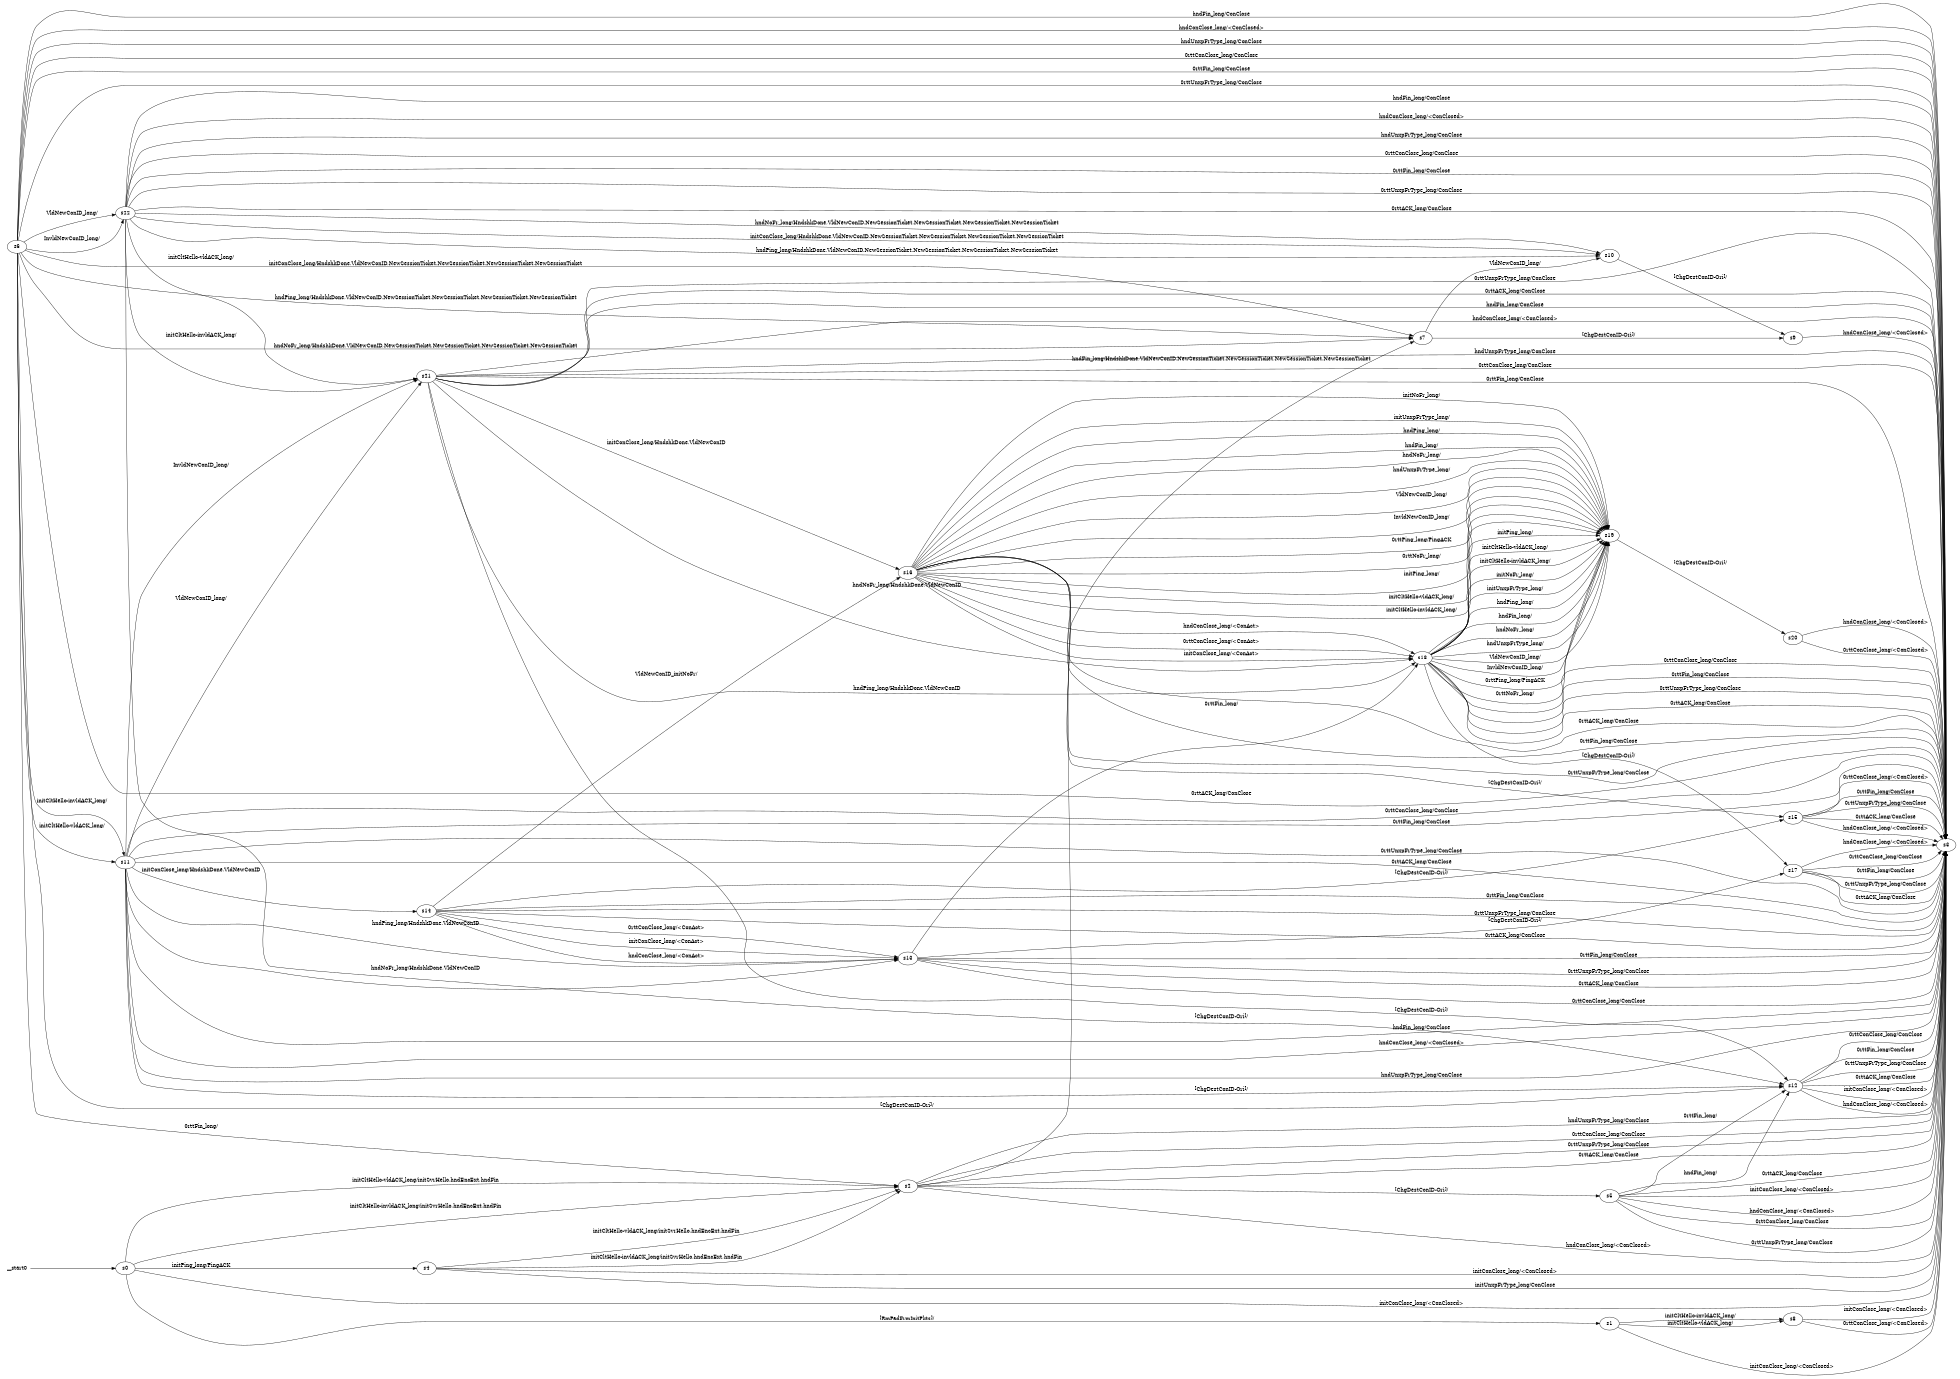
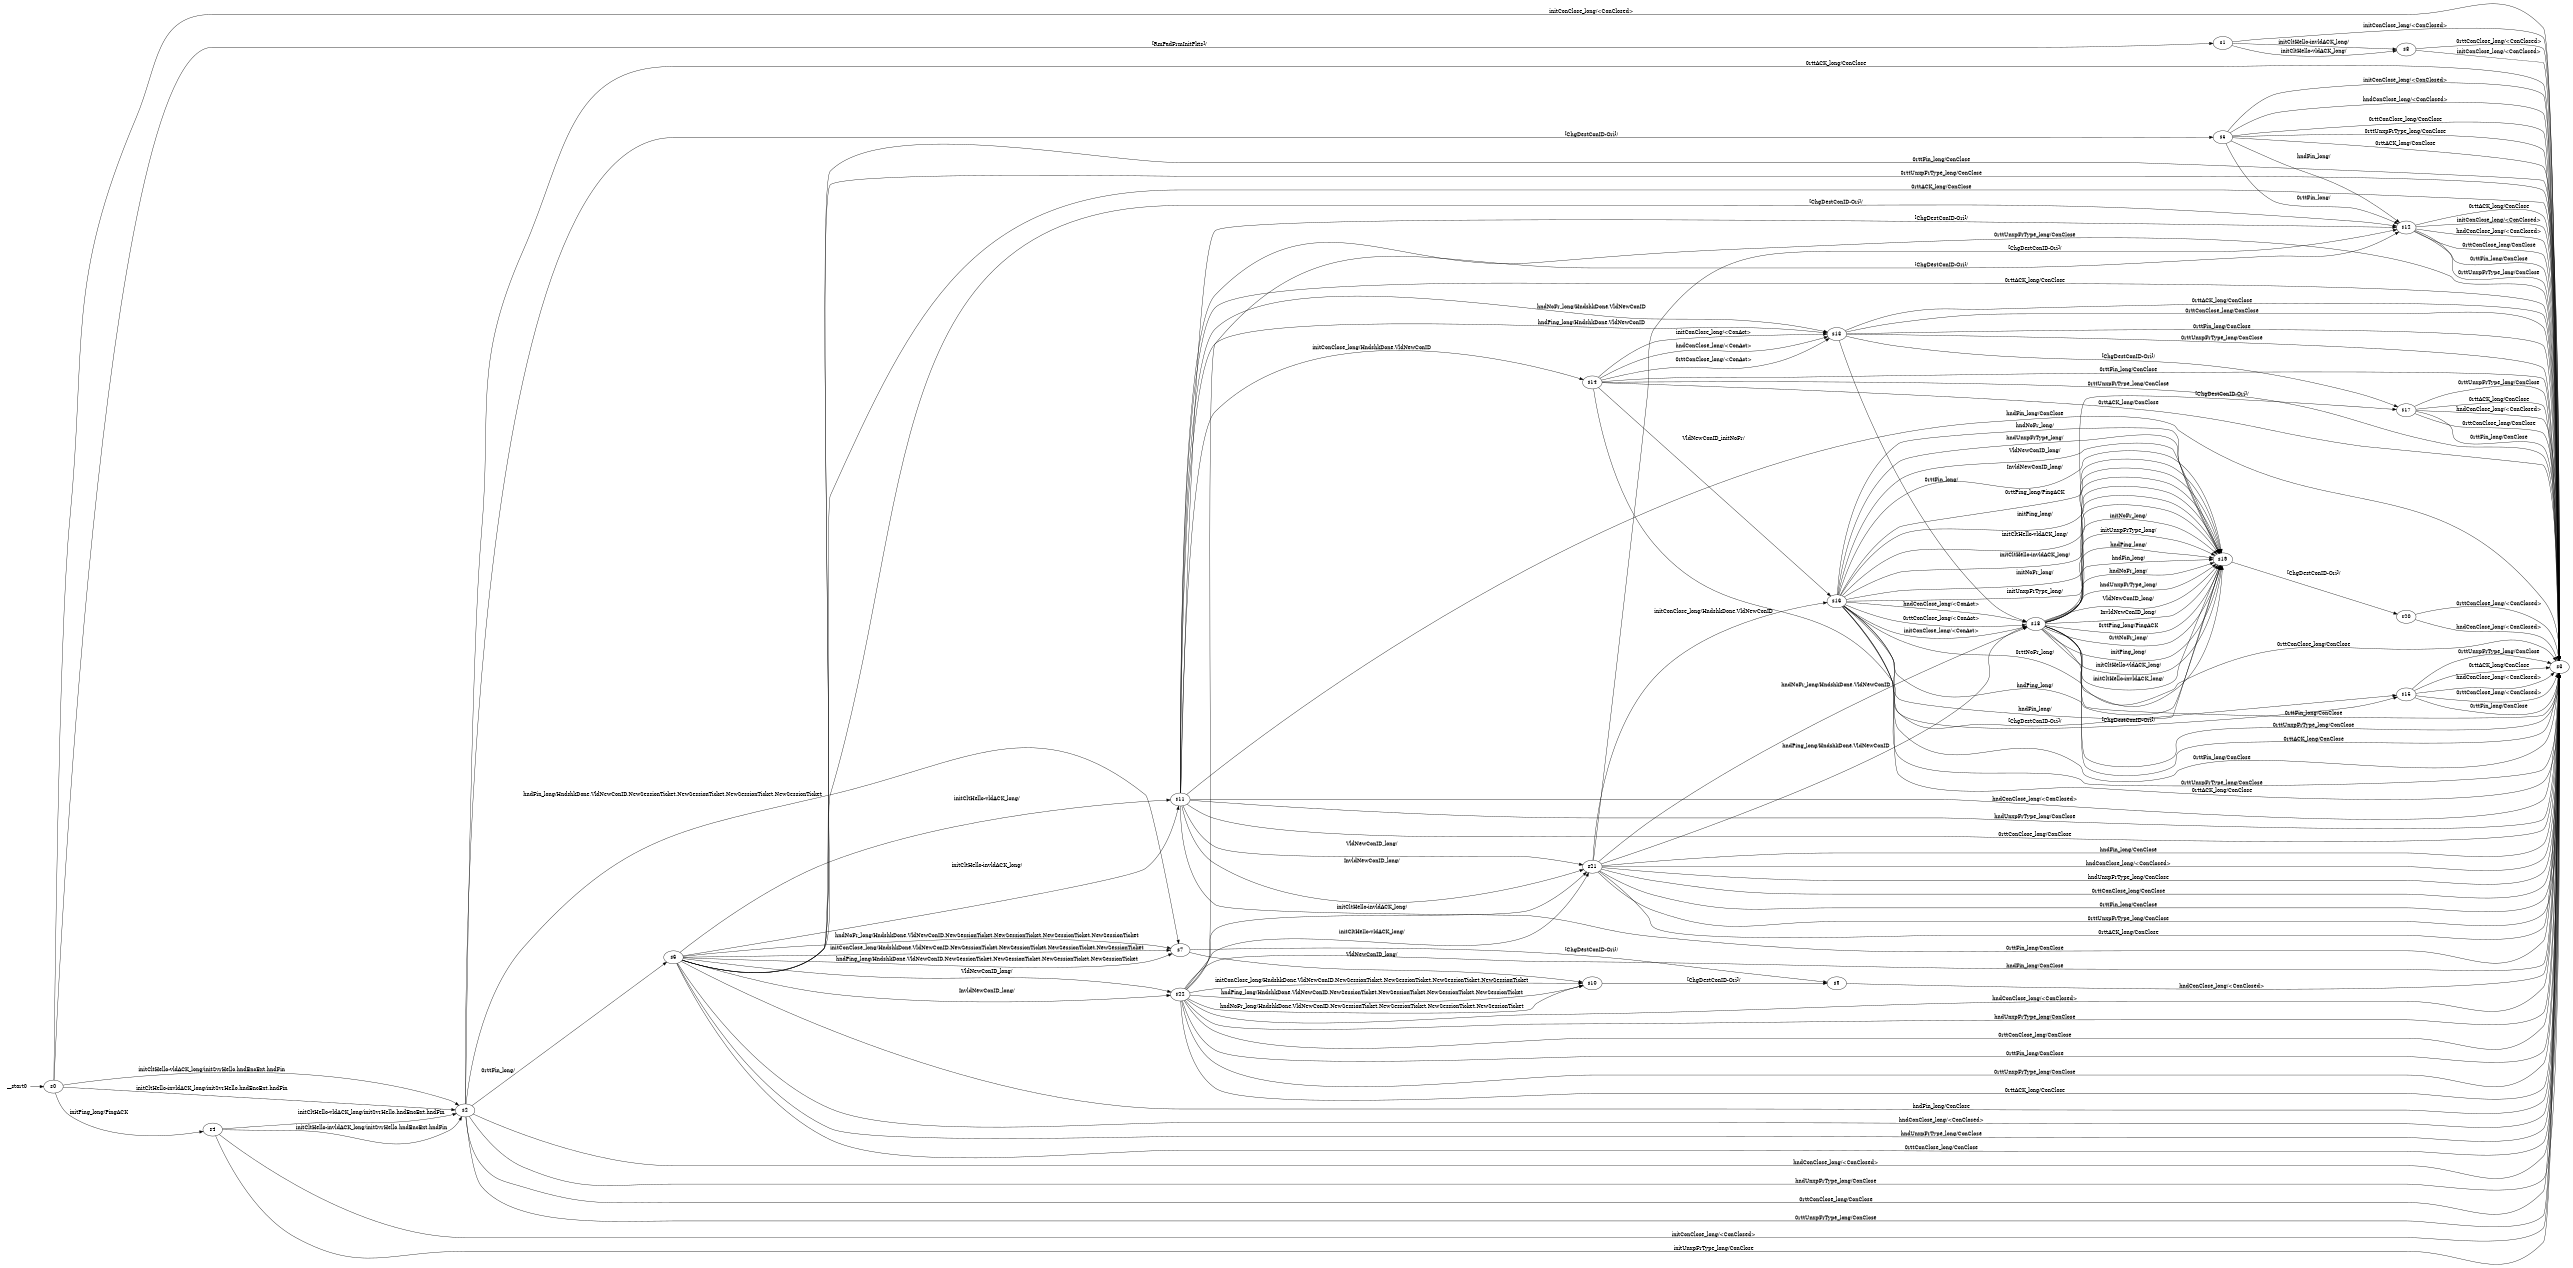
(37, 1113) -> (568, 1035)
